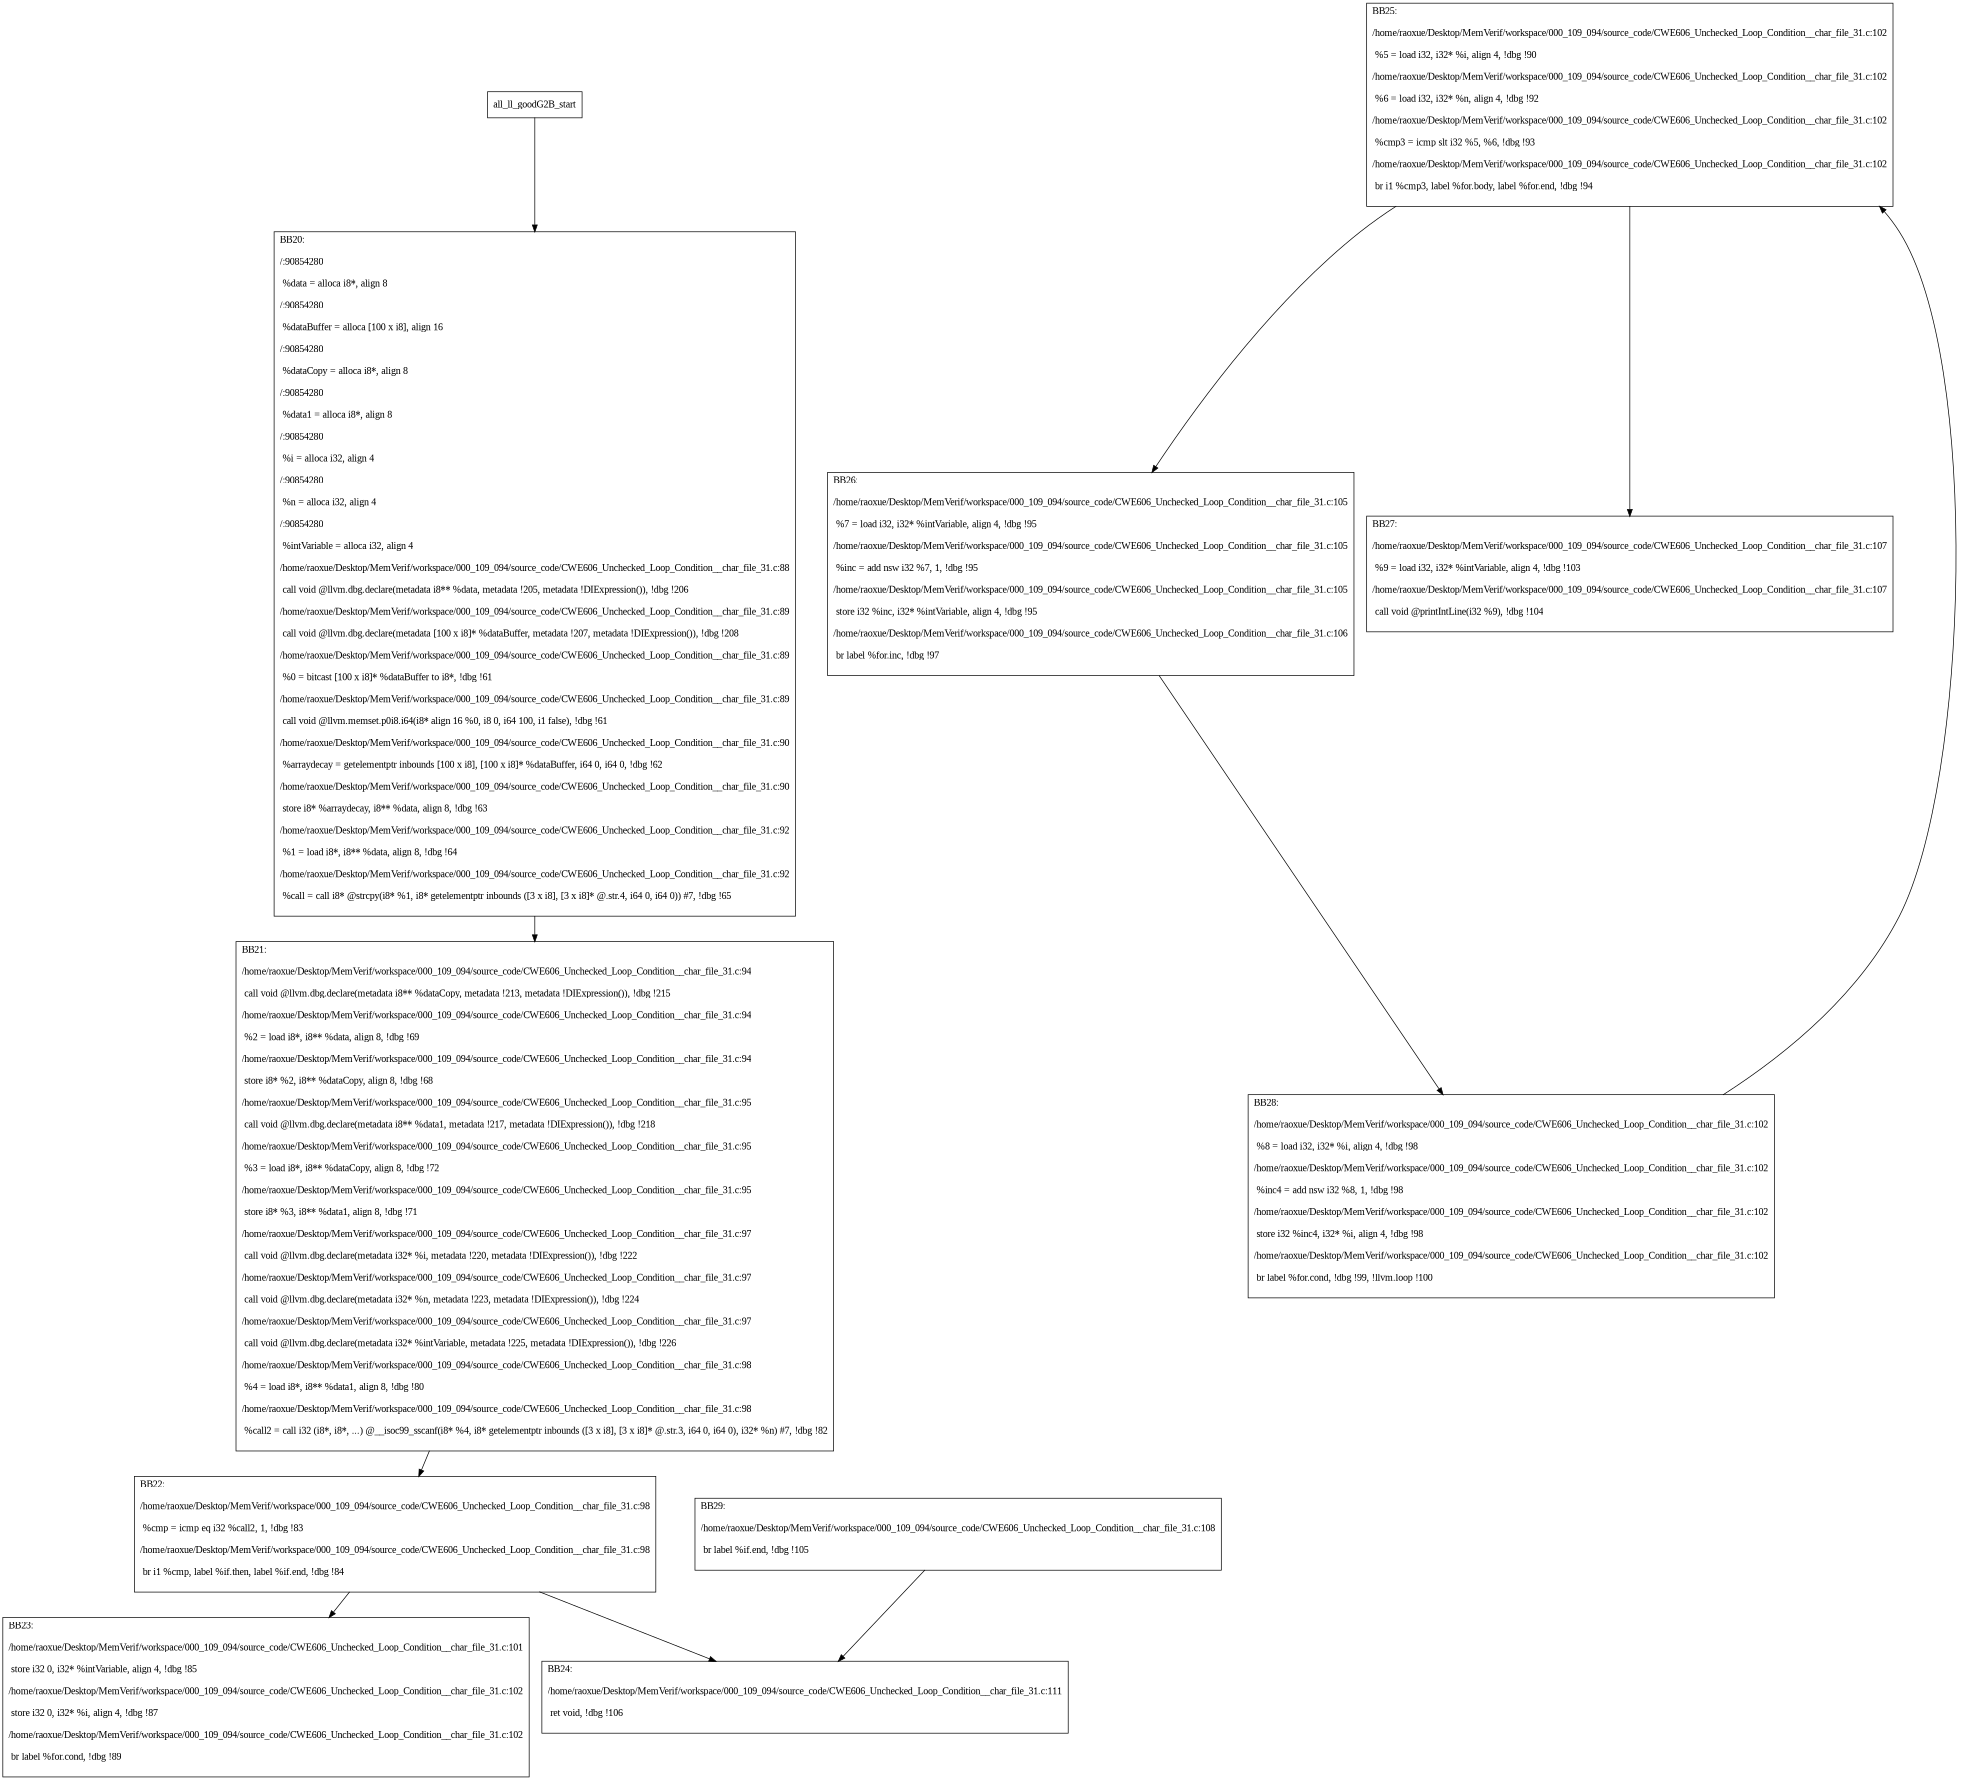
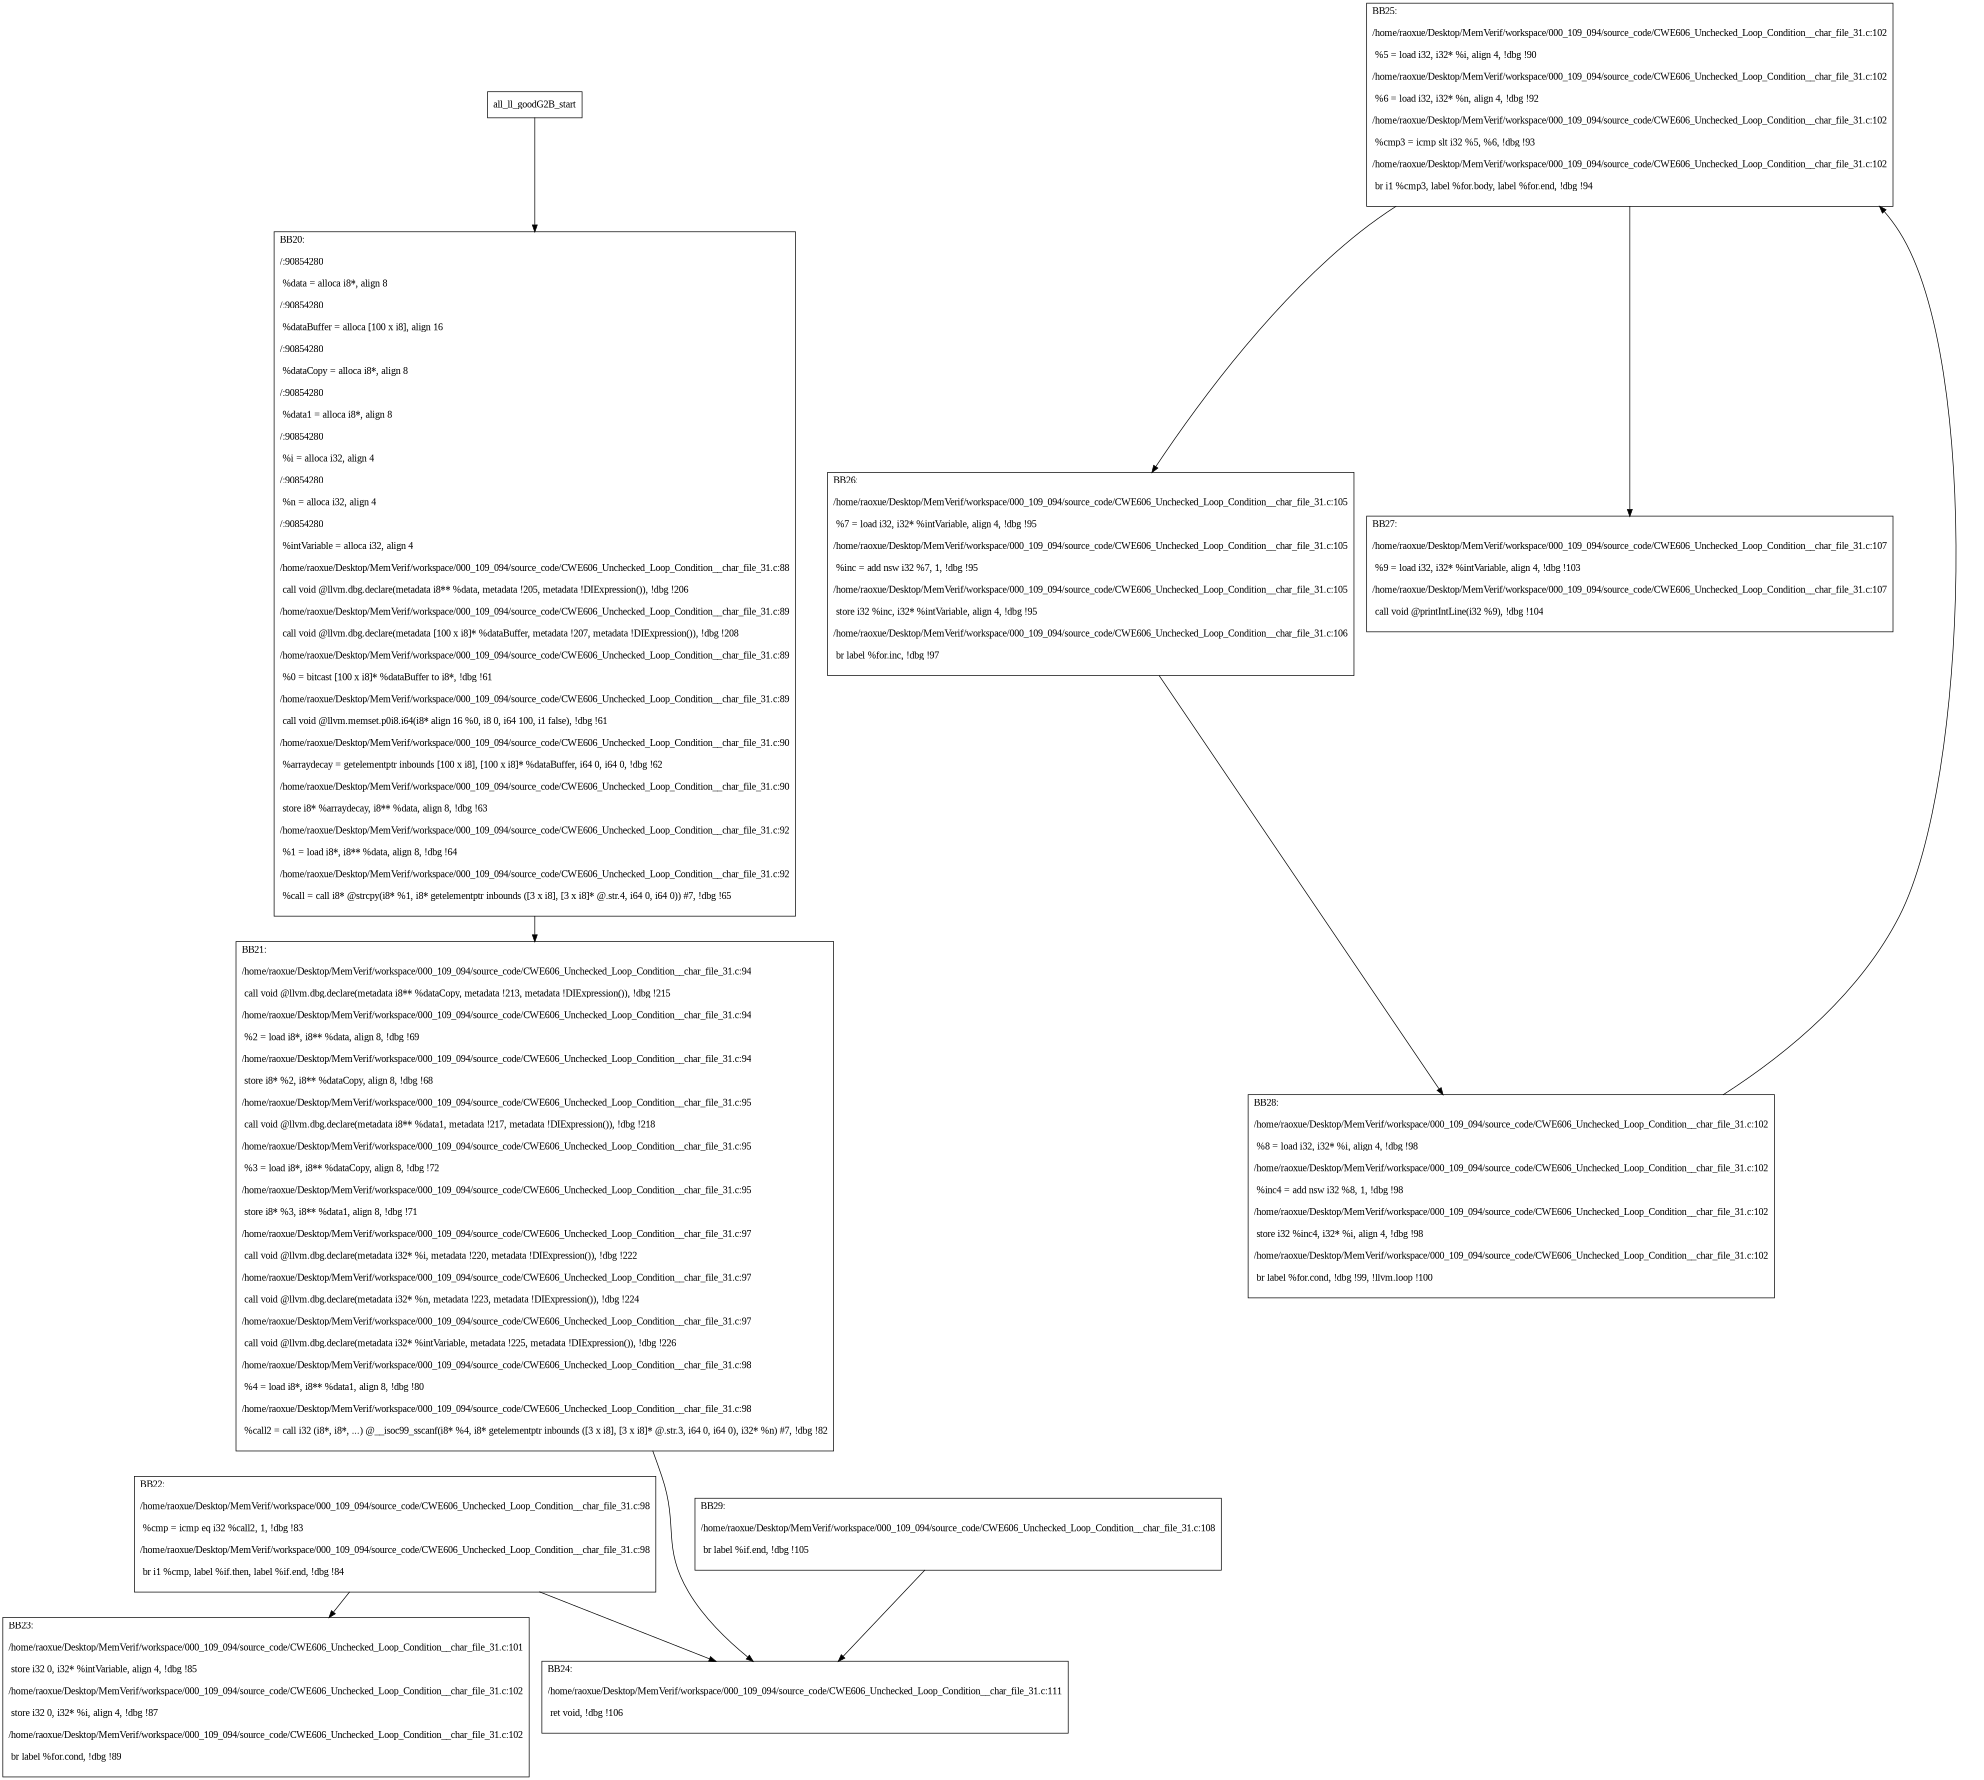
(425, 1460) -> (677, 1565)
